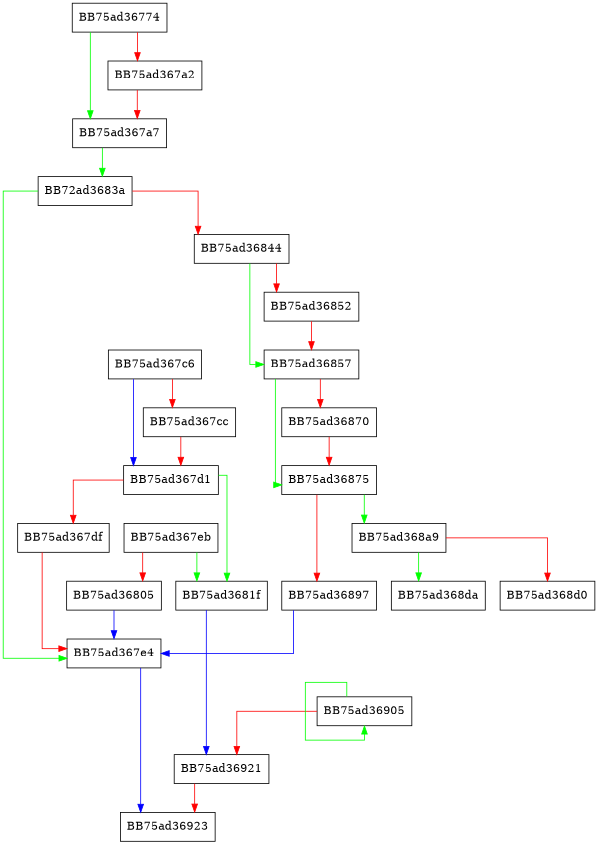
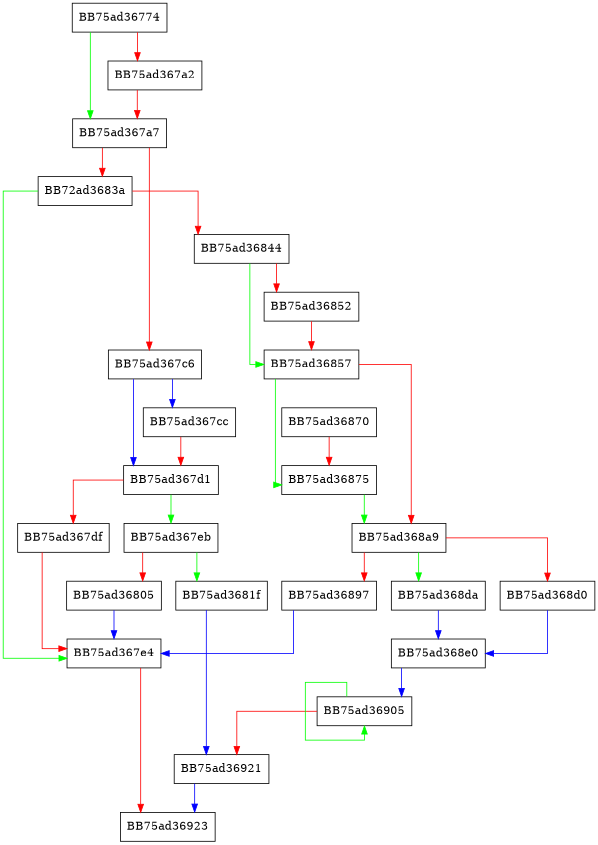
(102, 158) -> (102, 158)
none -> (149, 245)
(172, 389) -> (172, 389)
(320, 389) -> (411, 414)
(227, 520) -> (171, 505)
(317, 534) -> (364, 563)
none -> (438, 653)
(141, 736) -> (141, 736)
(195, 794) -> (195, 794)
